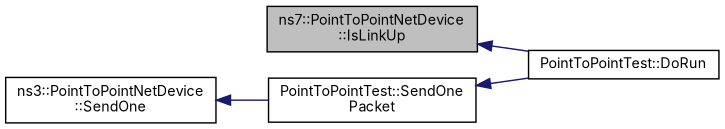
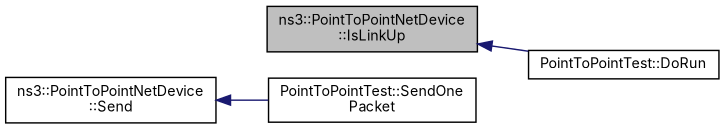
(372, 29) -> (372, 29)
(509, 81) -> none
(111, 100) -> (111, 100)
